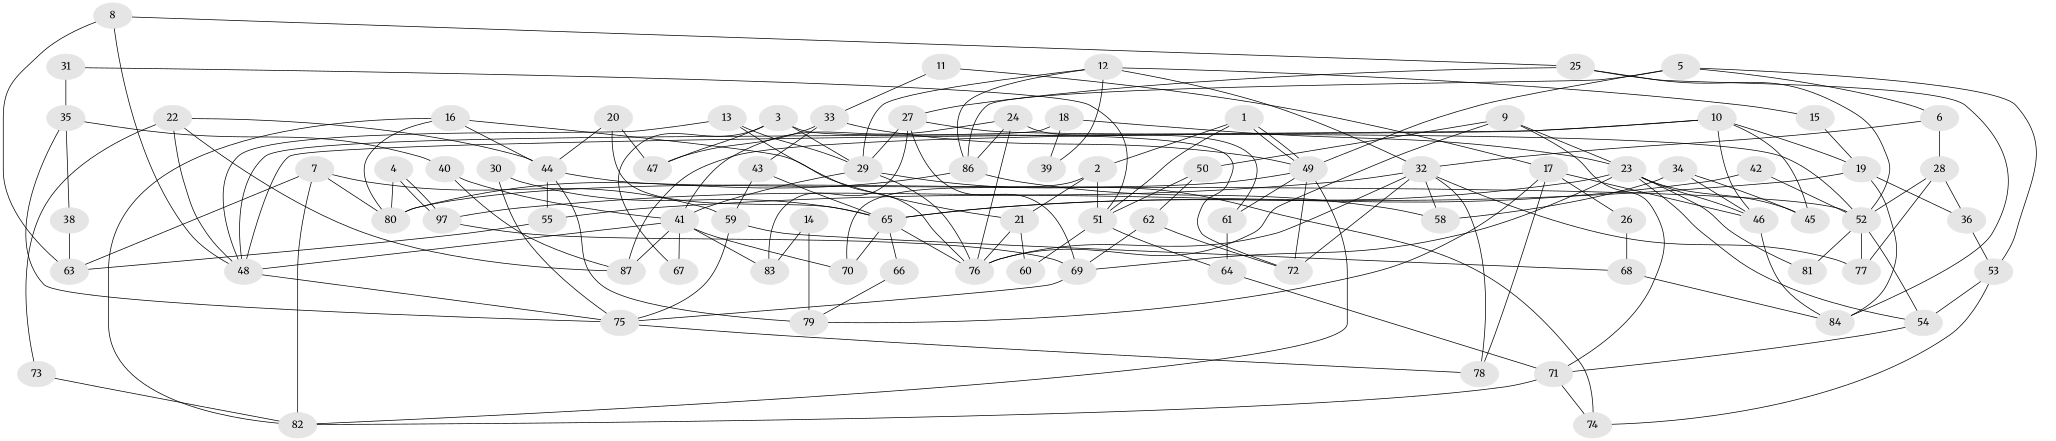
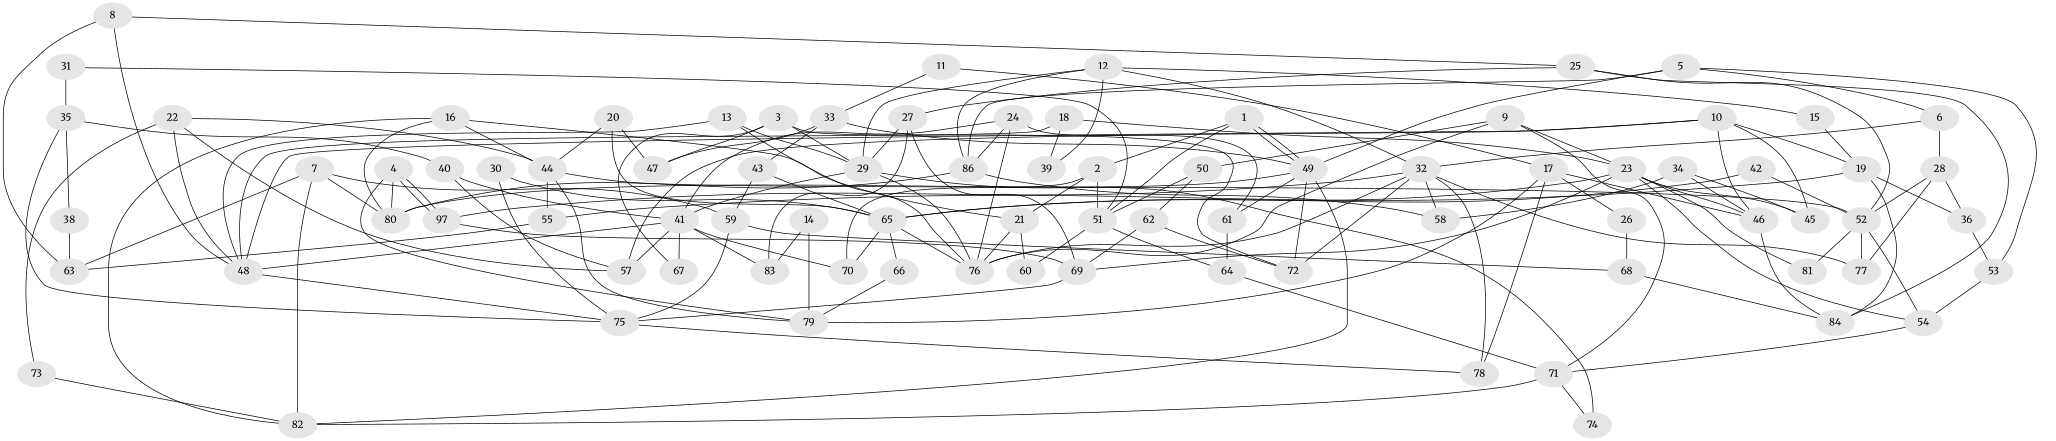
(1469, 136) -> none
(626, 272) -> (626, 272)
none -> (545, 283)
(1818, 394) -> none
